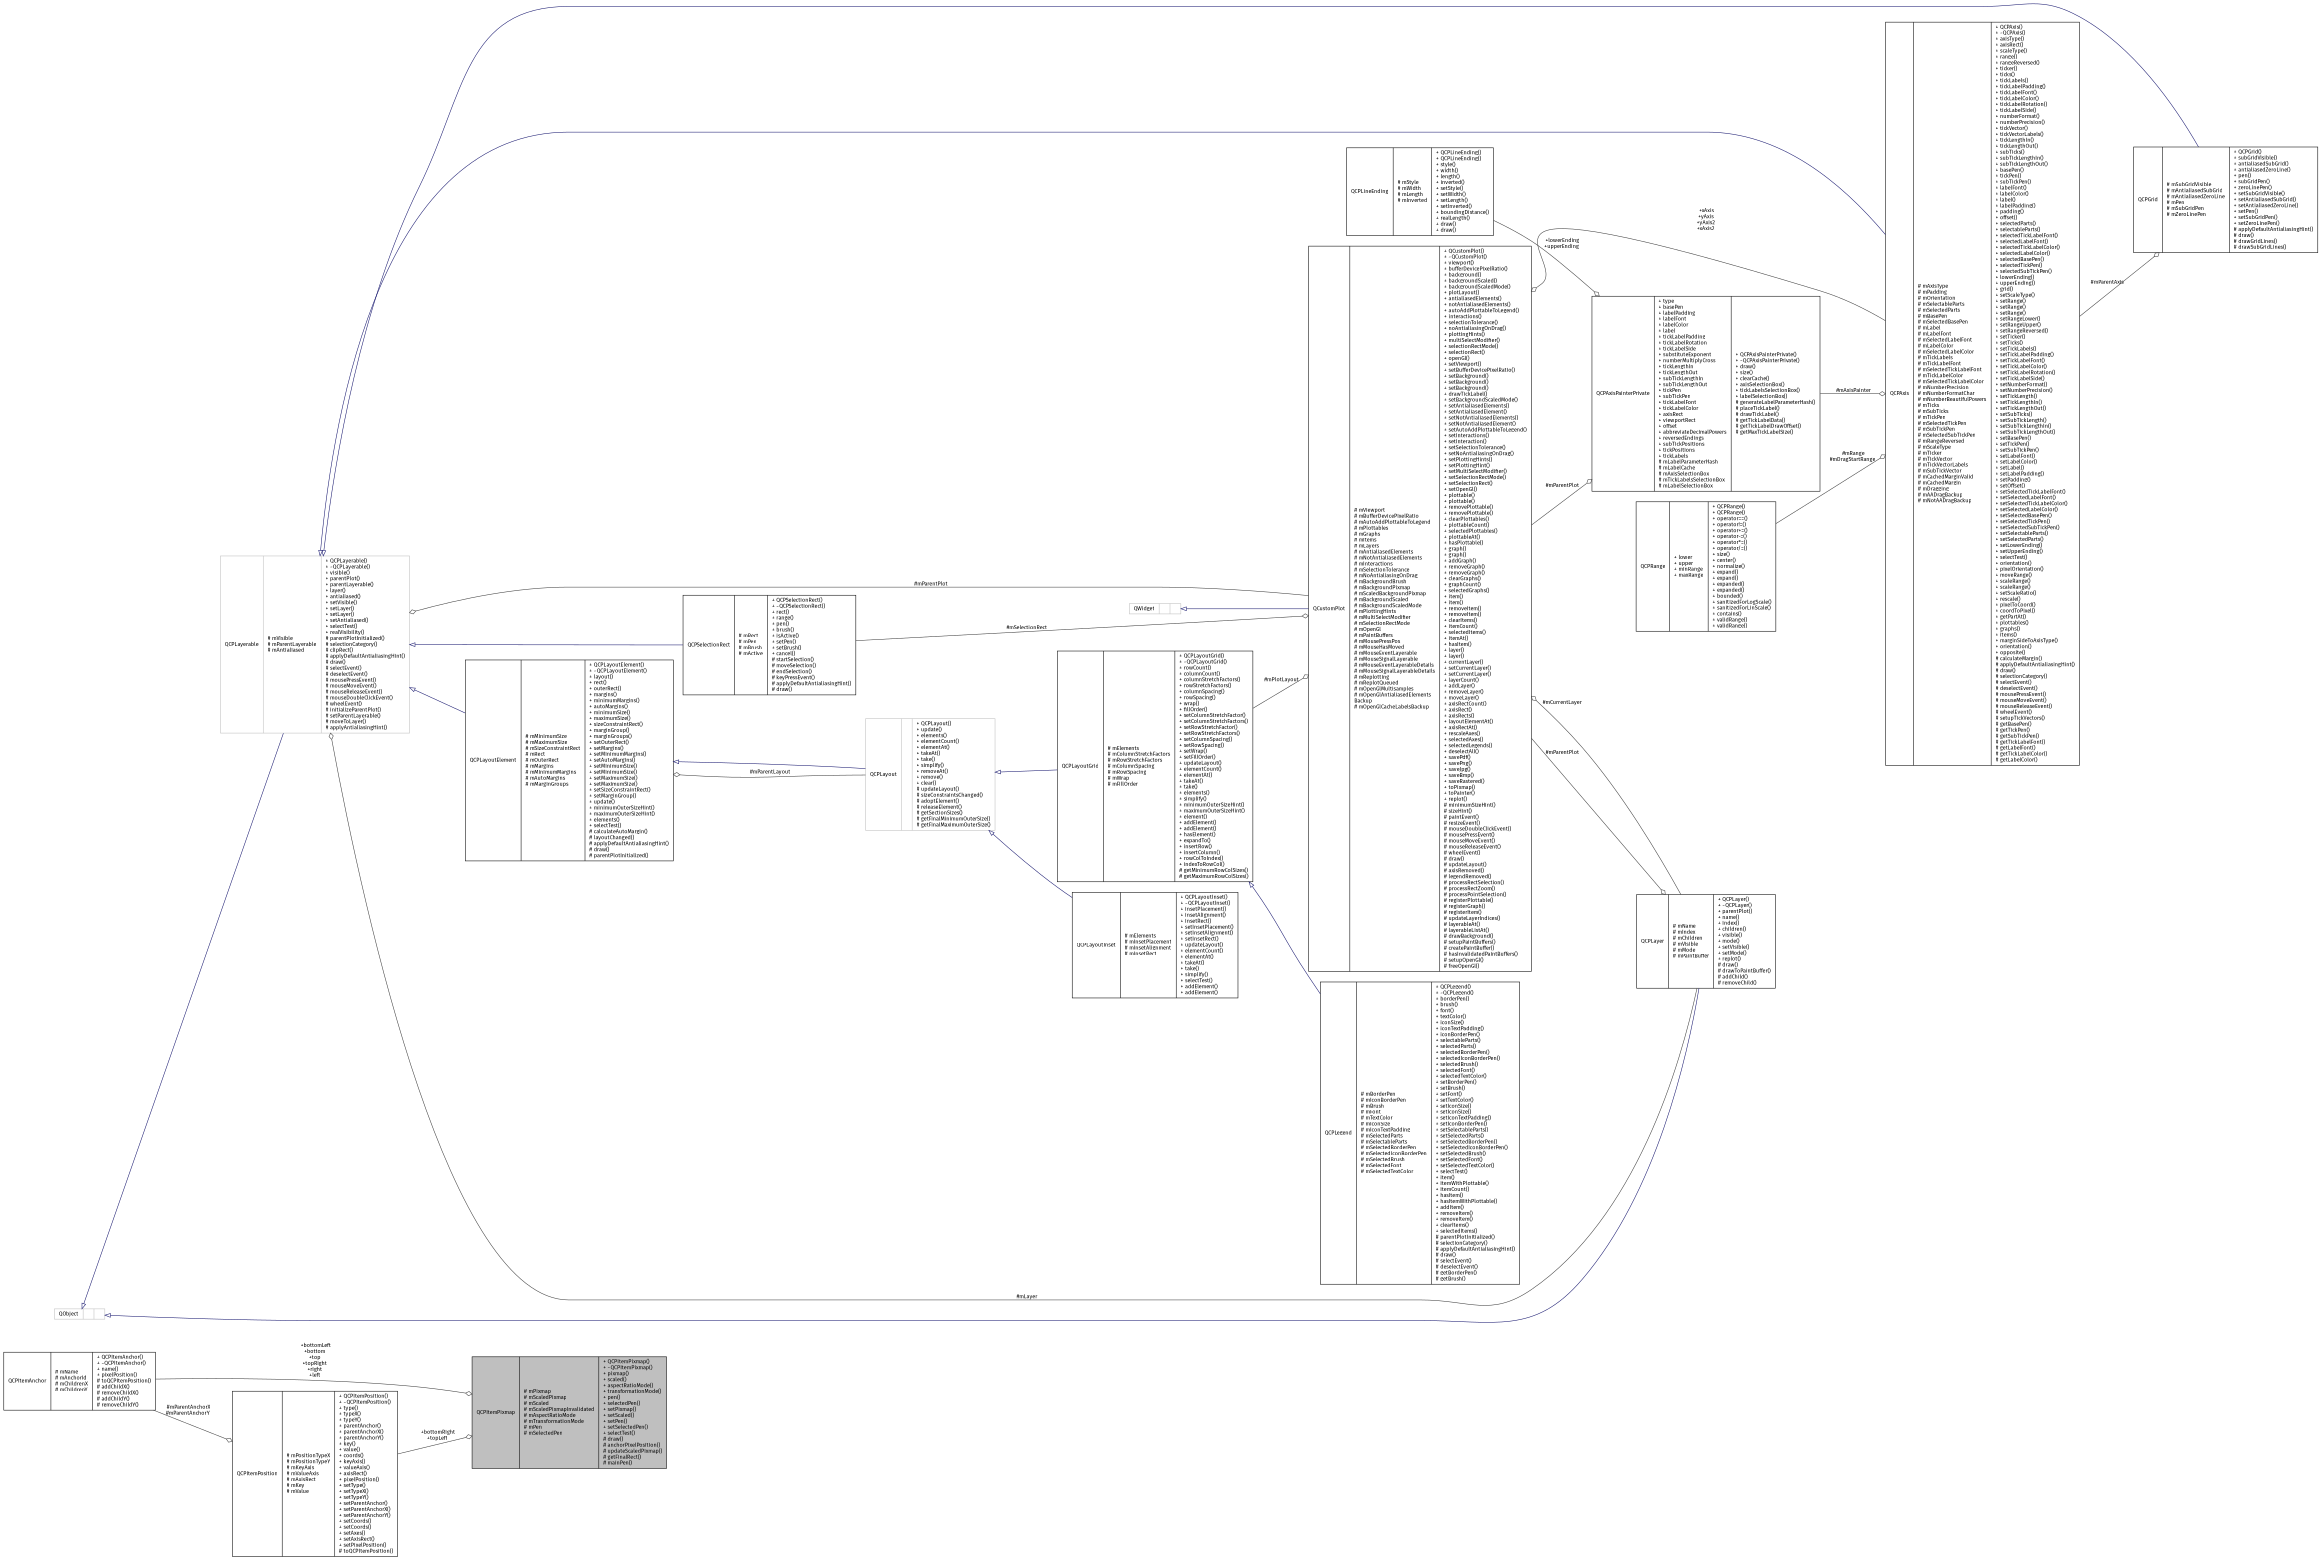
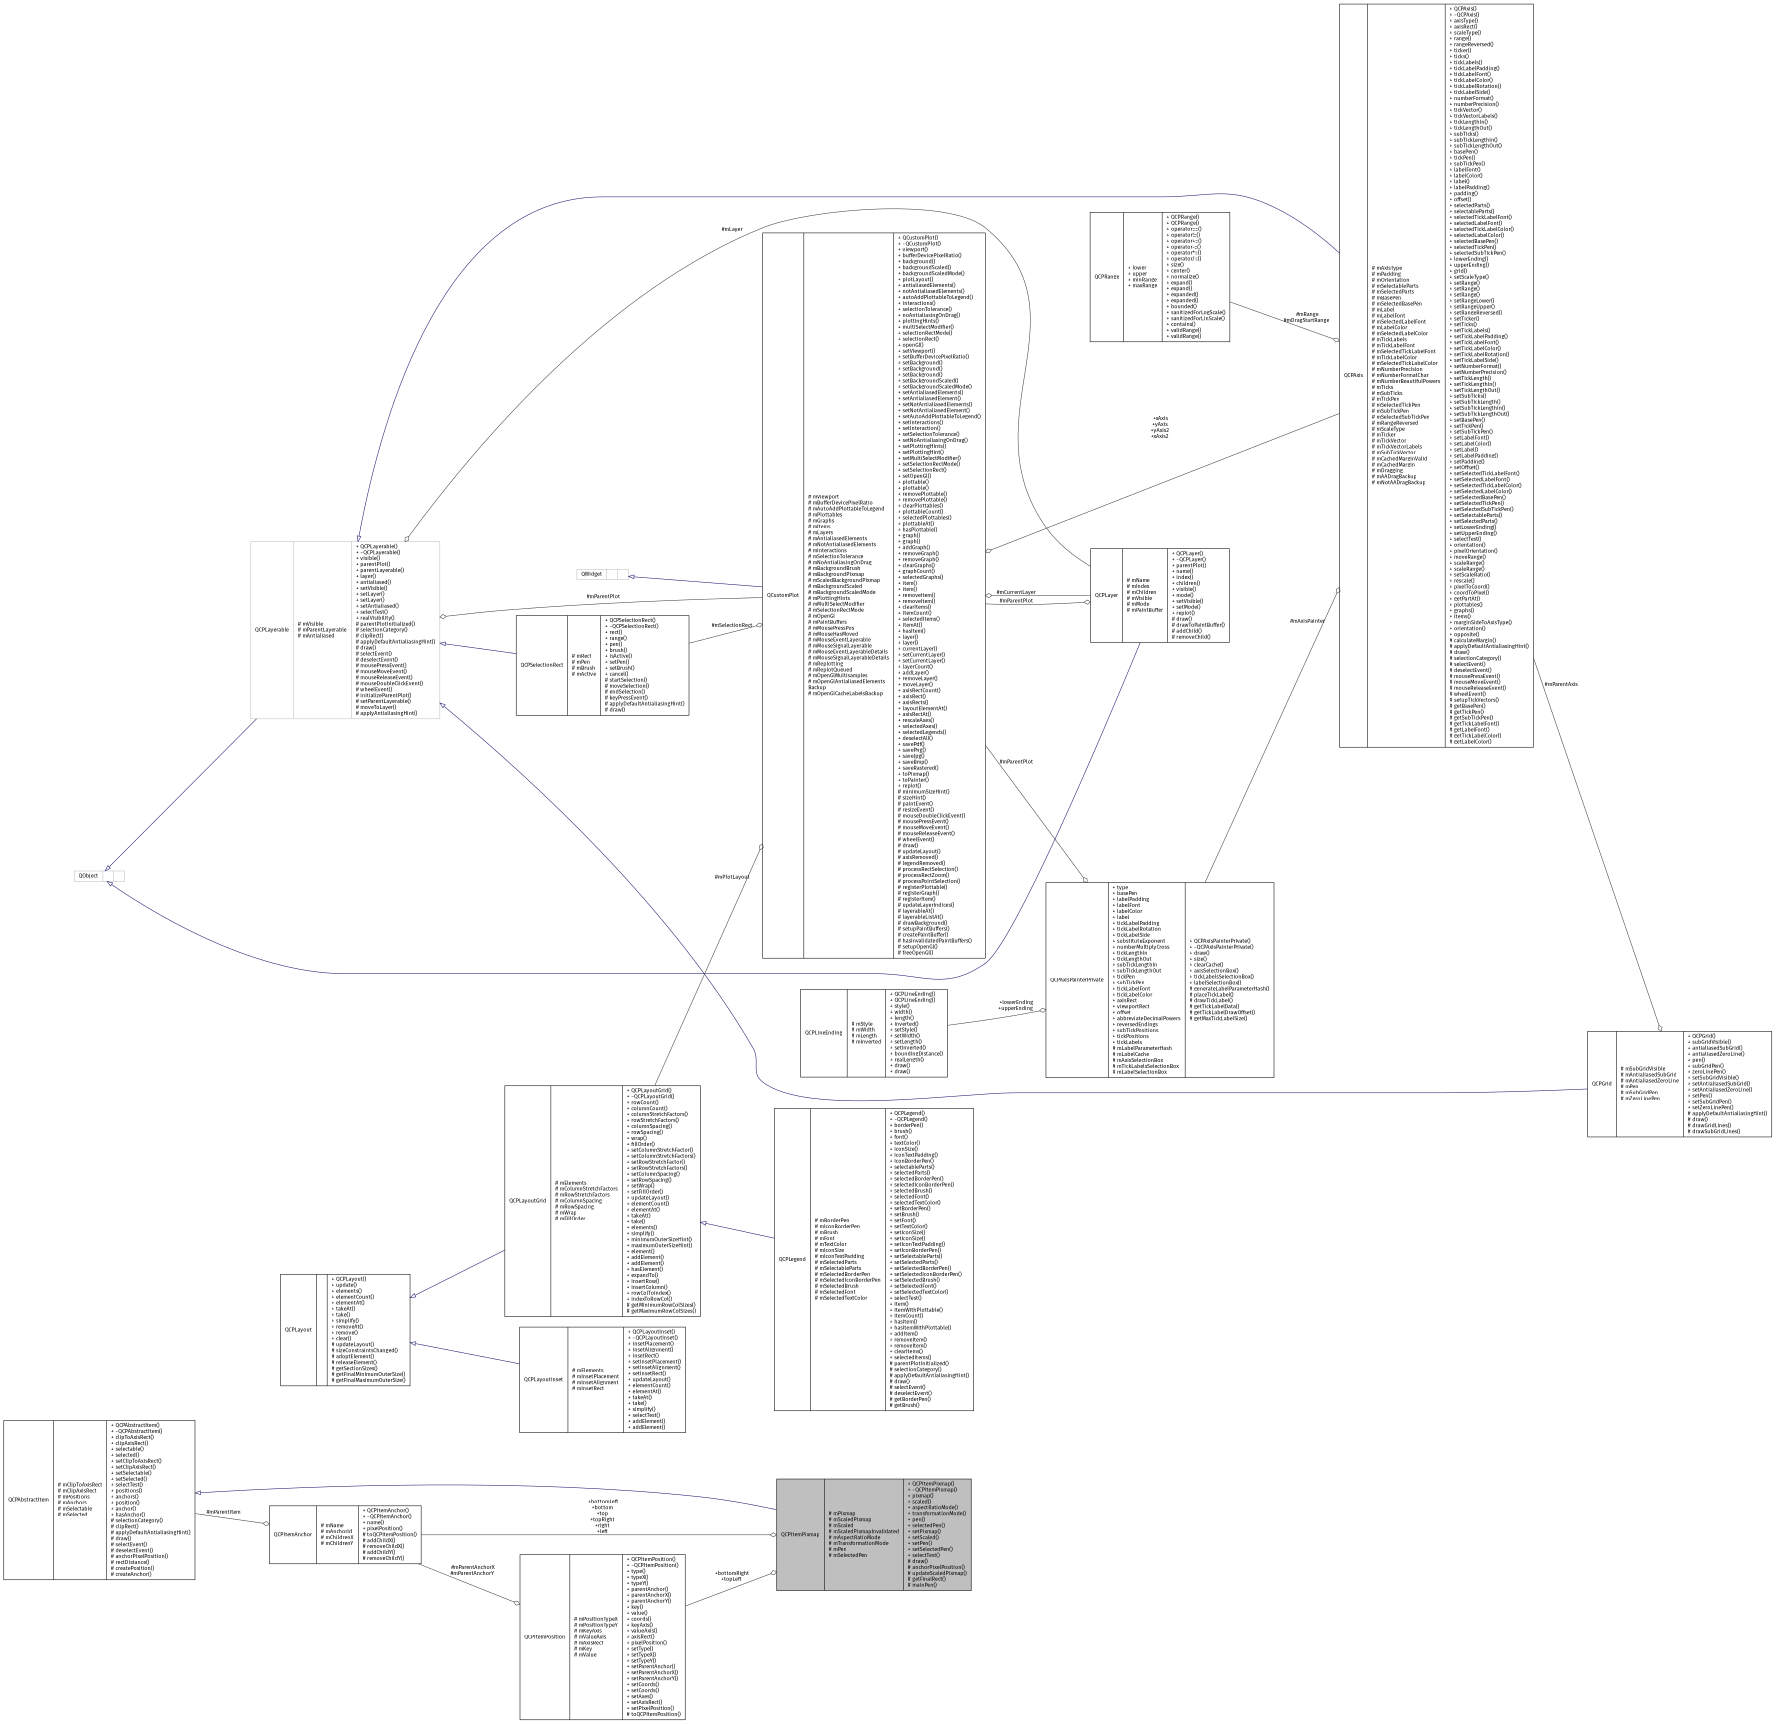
(1466, 394) -> (928, 381)
(569, 760) -> none
(930, 775) -> (345, 1330)
none -> (99, 1500)
